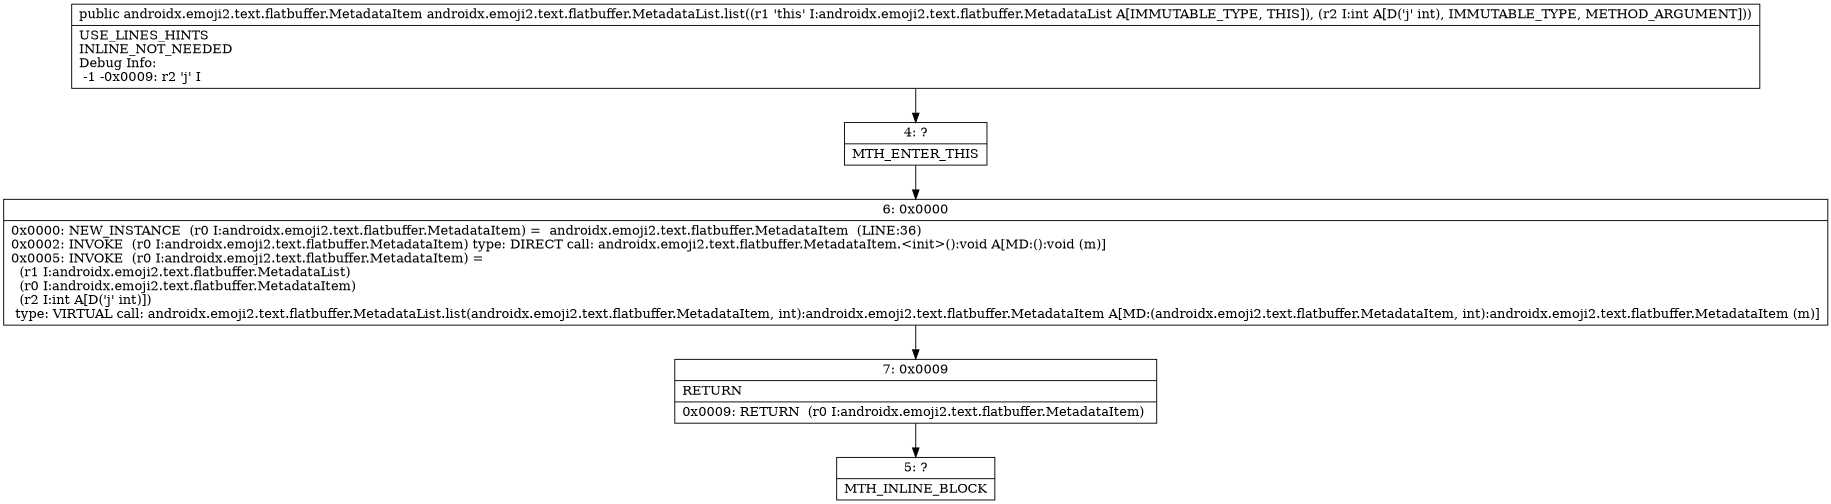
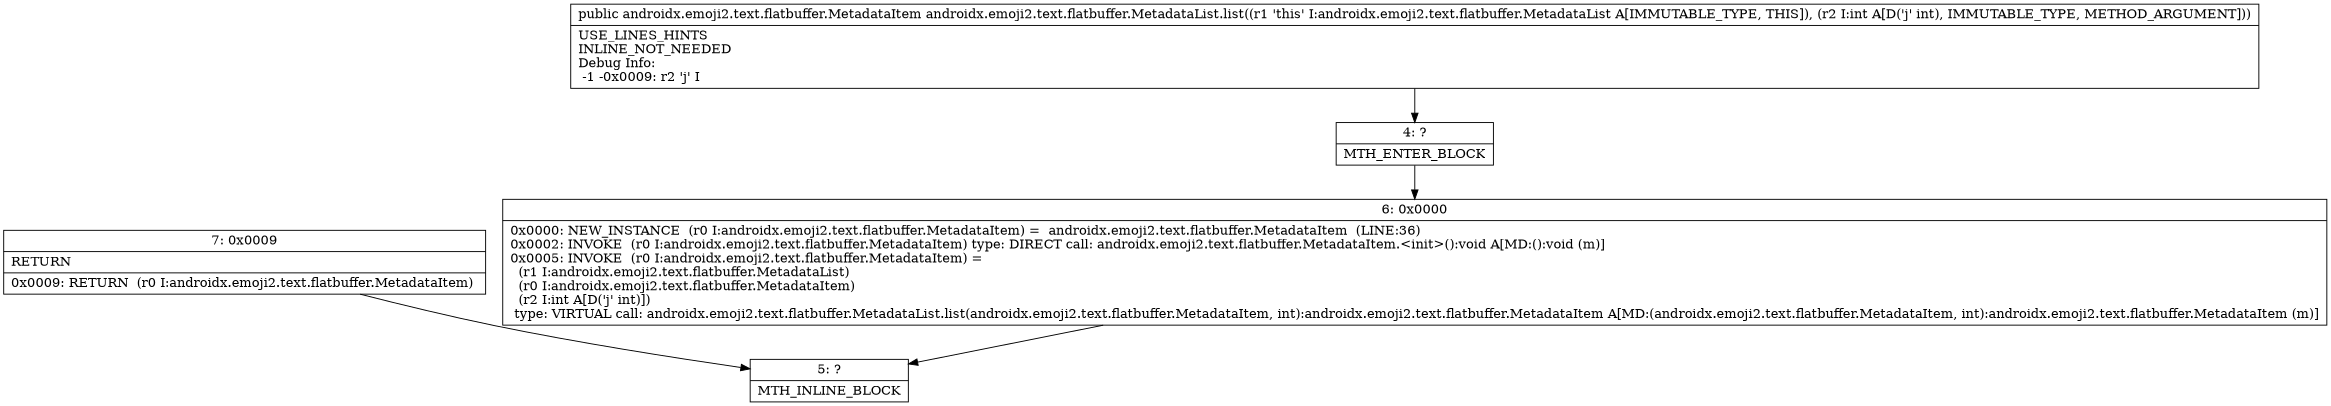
(916, 154) -> (1415, 154)
(916, 337) -> (1010, 344)
